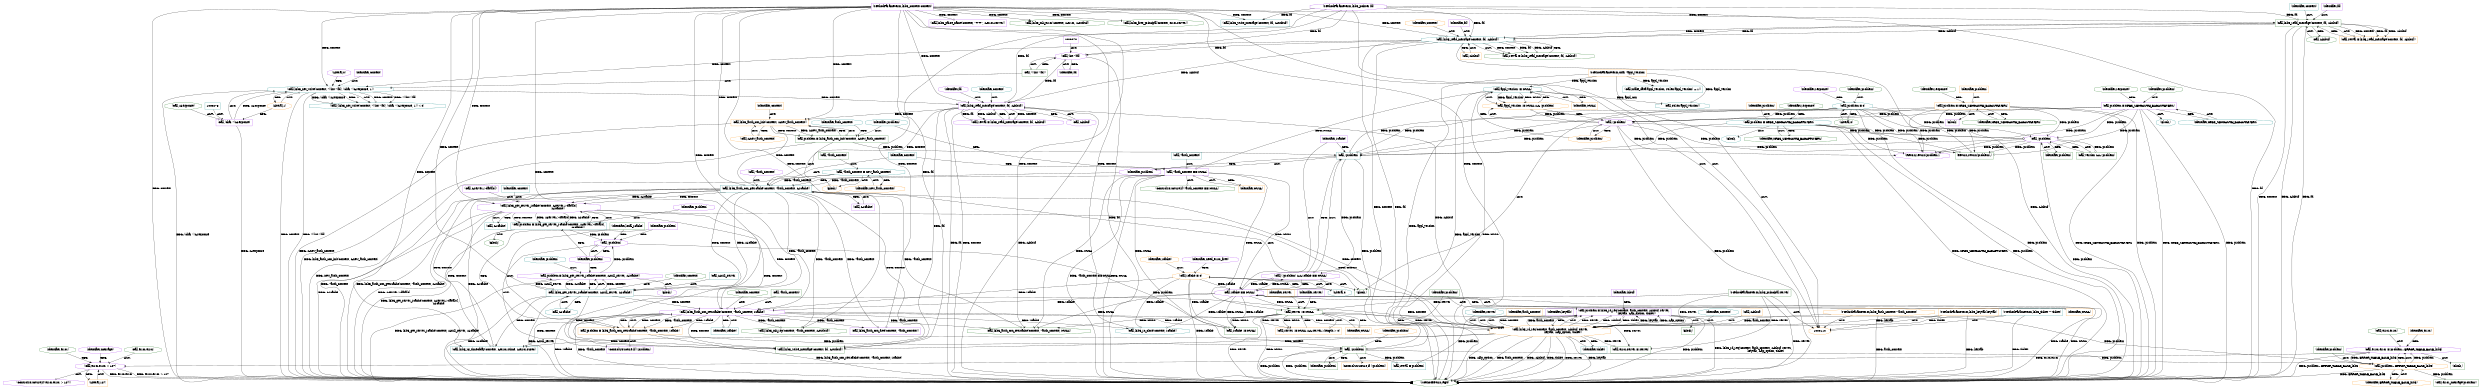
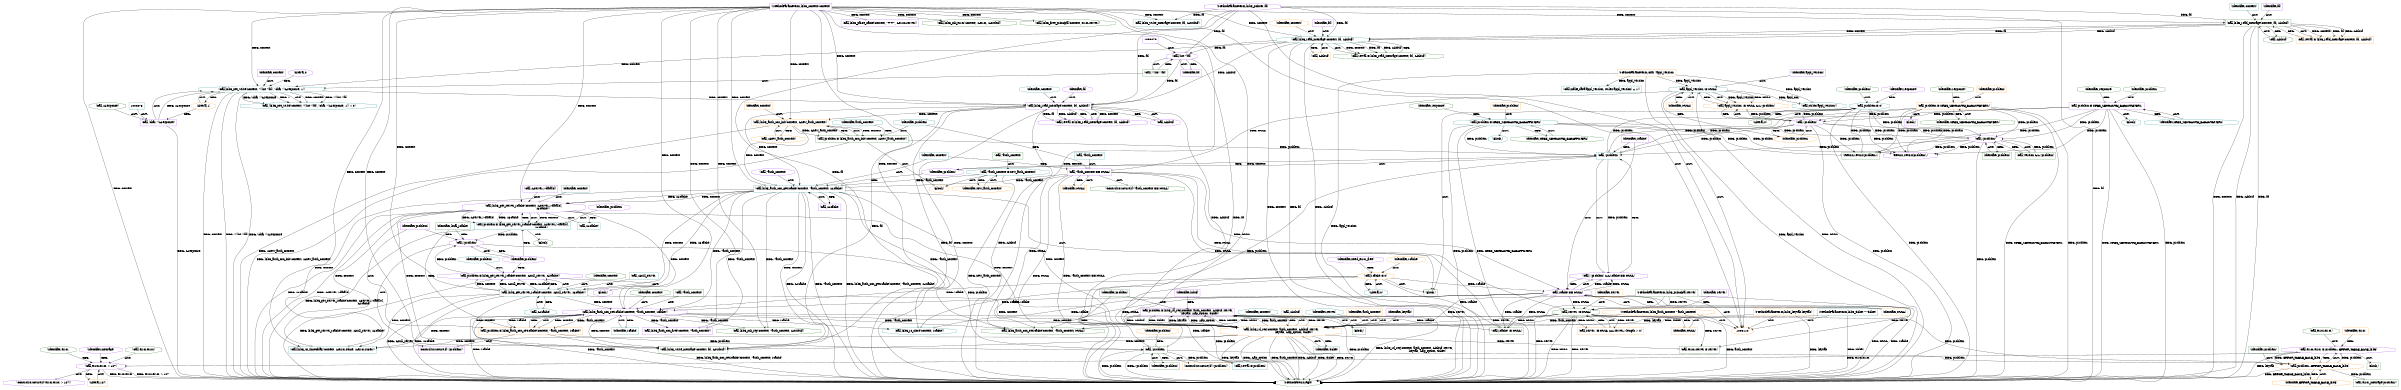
none -> (1808, 73)
(2329, 366) -> (2266, 366)
